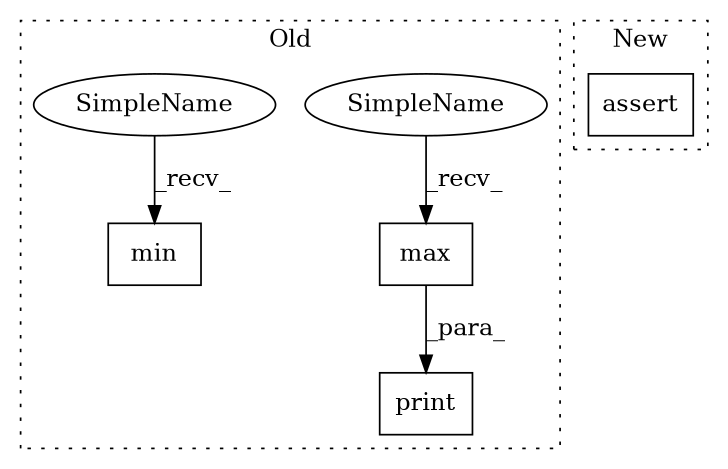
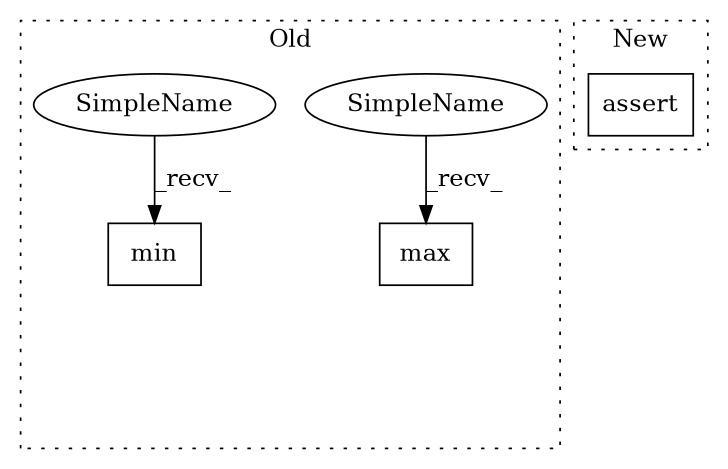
(426, 404) -> none
